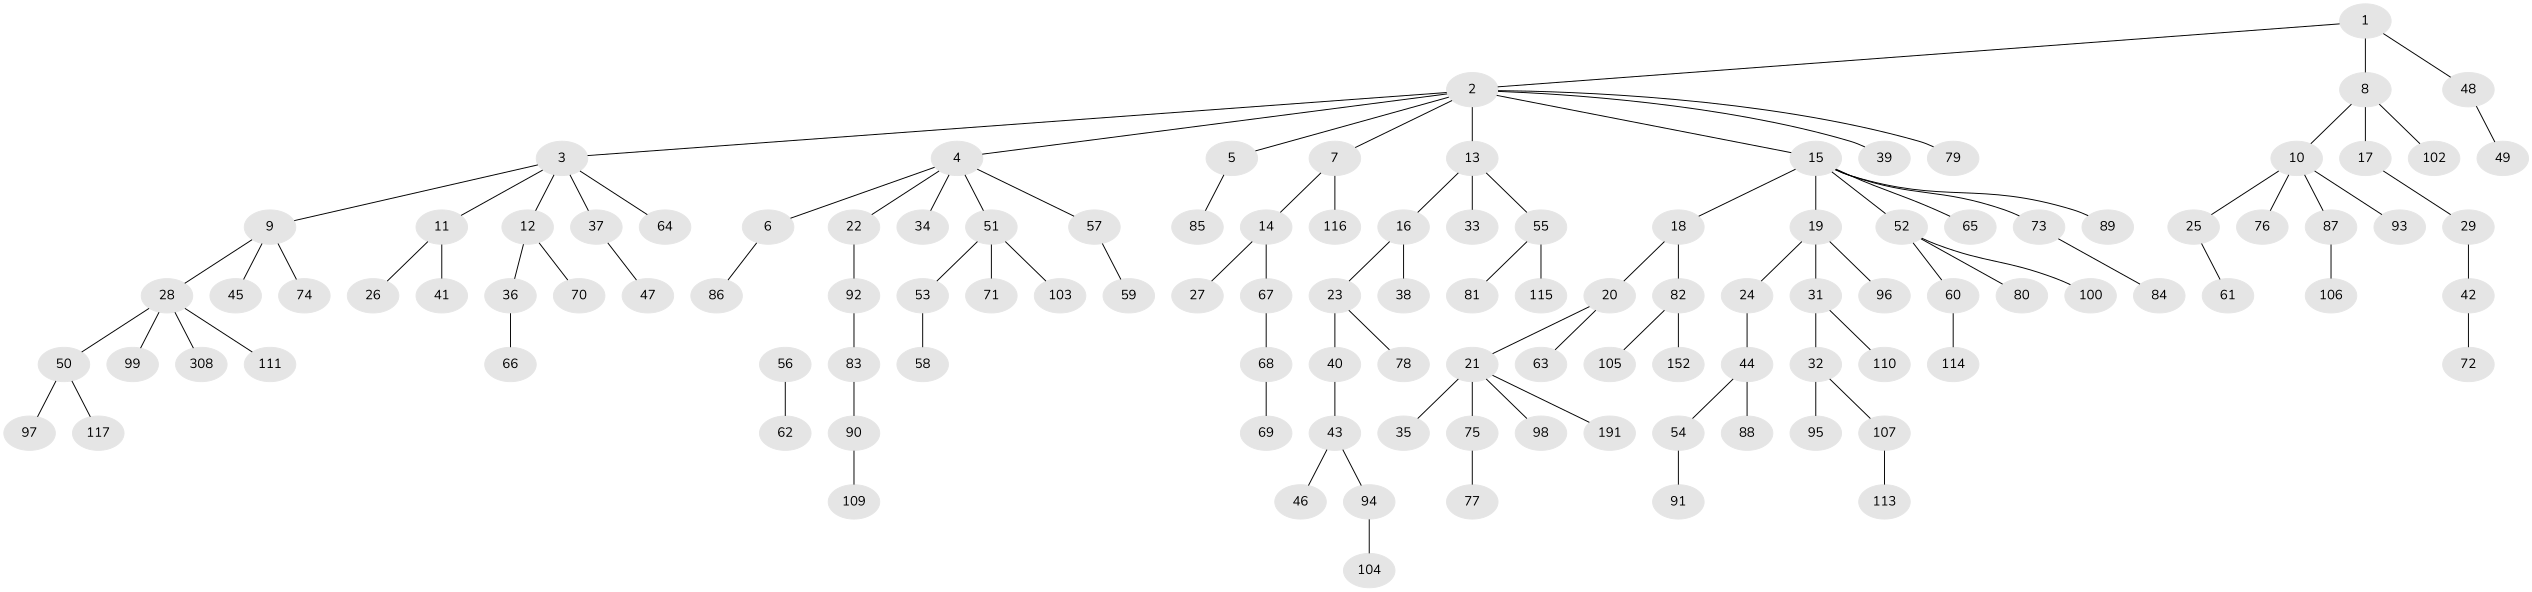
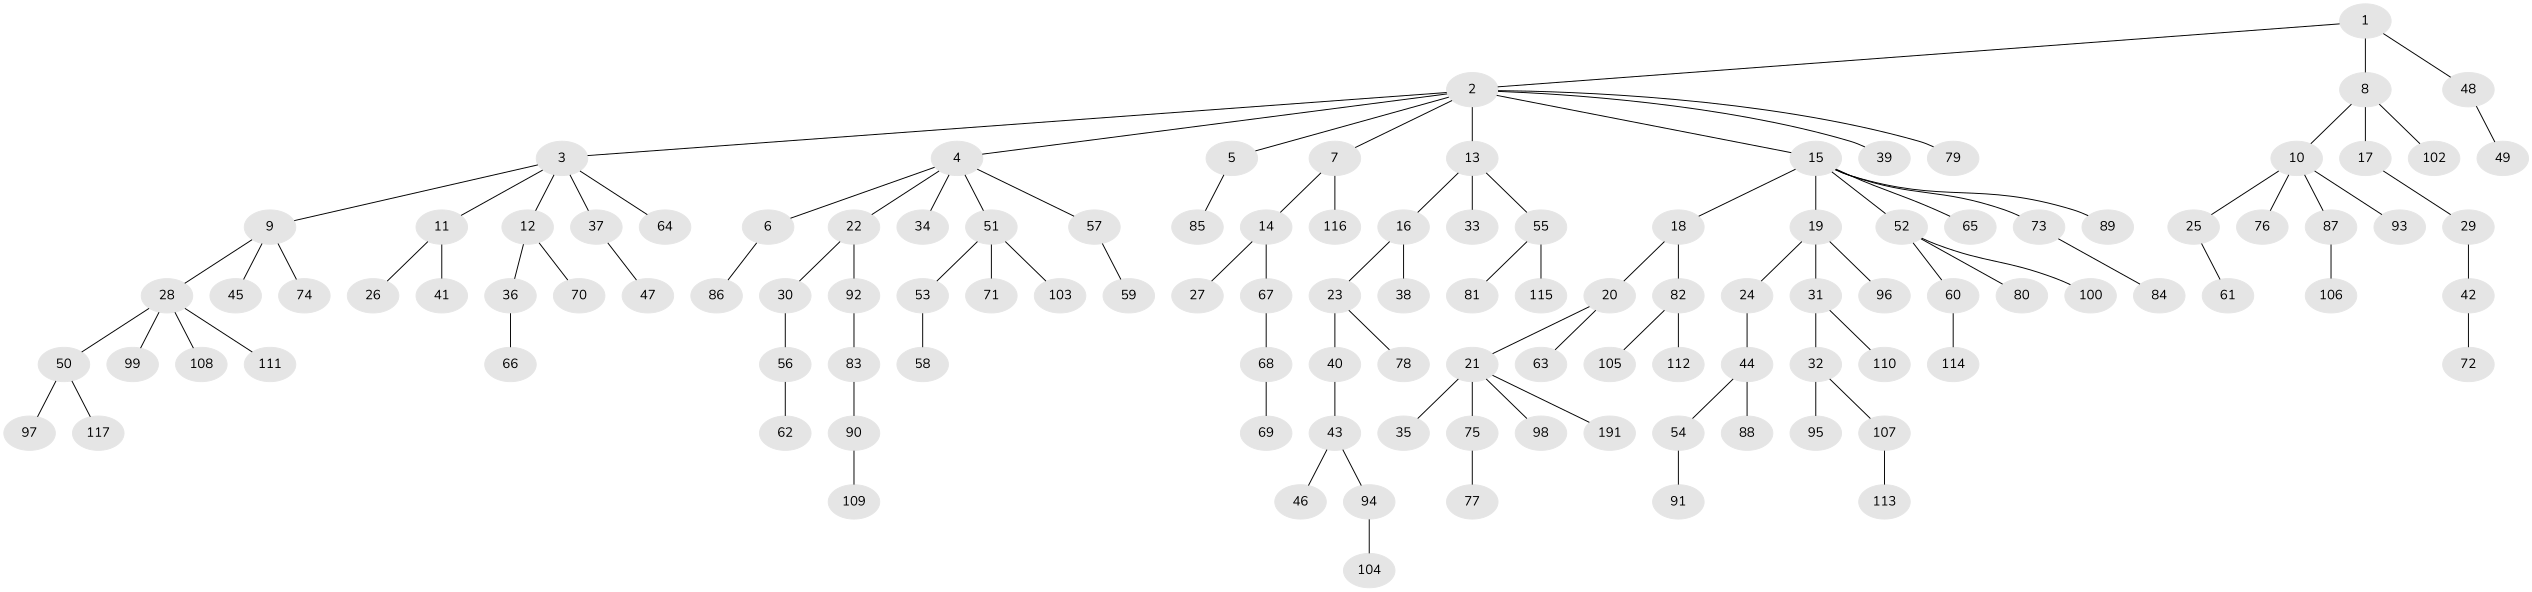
none -> (785, 296)
(201, 364) -> (201, 364)
(1678, 364) -> (1678, 364)
